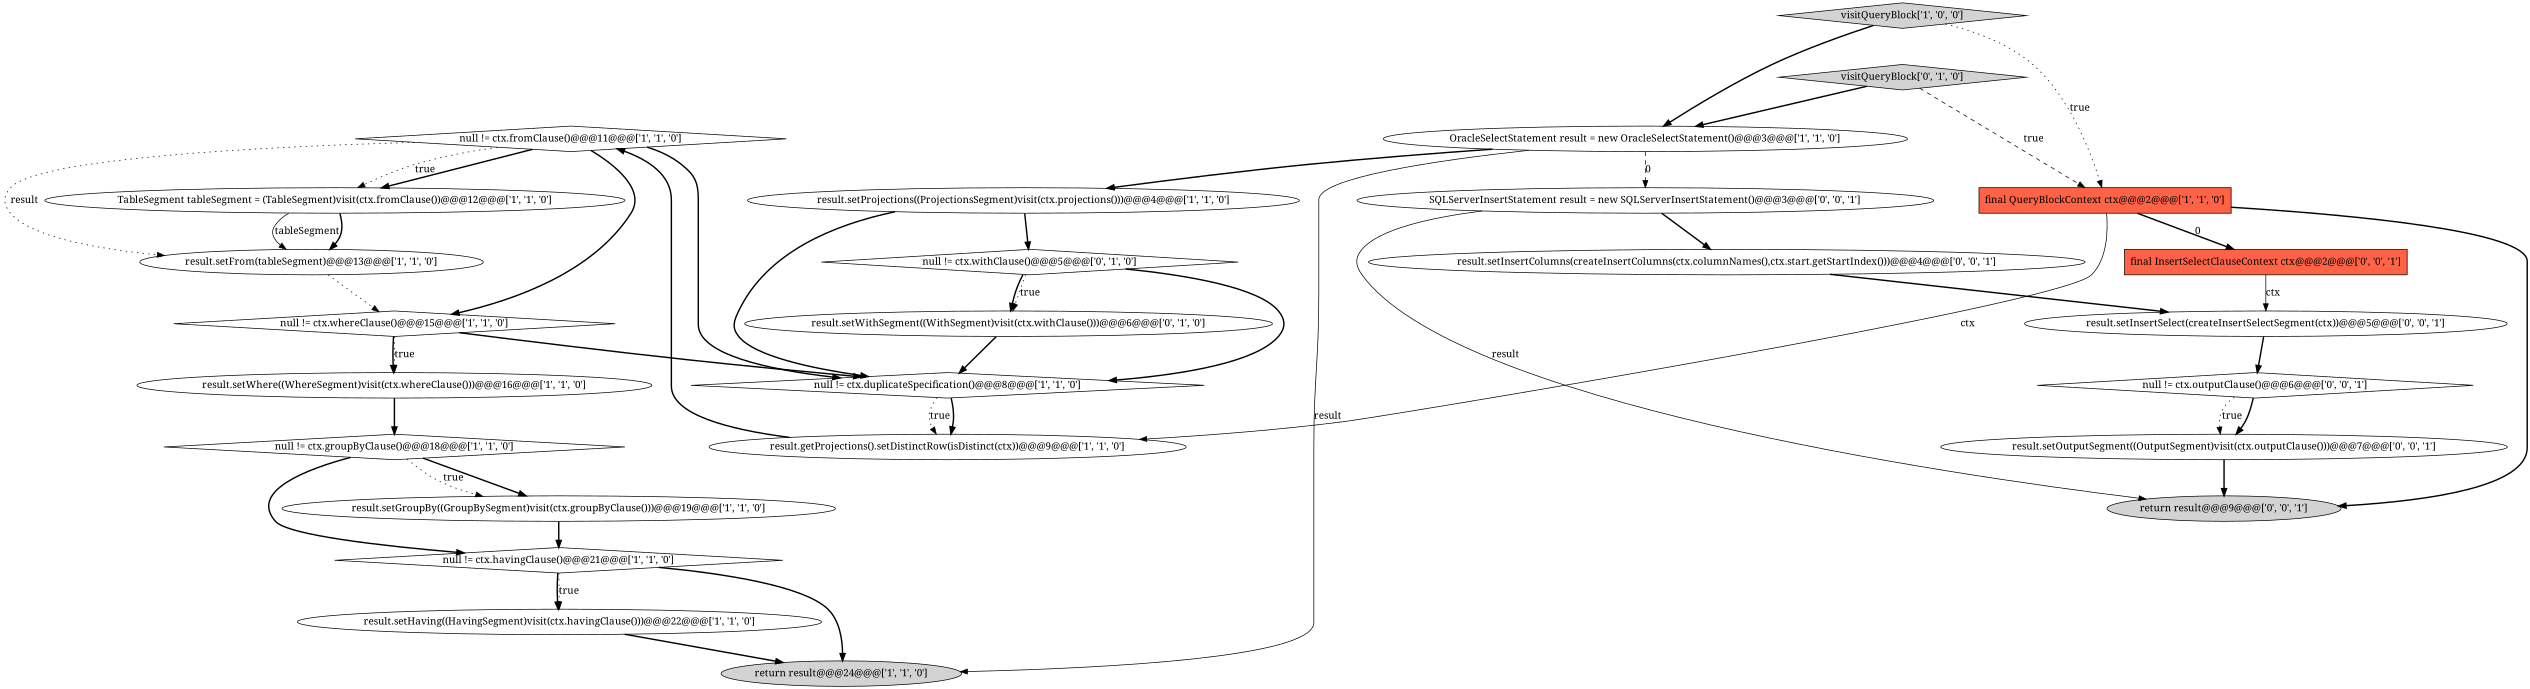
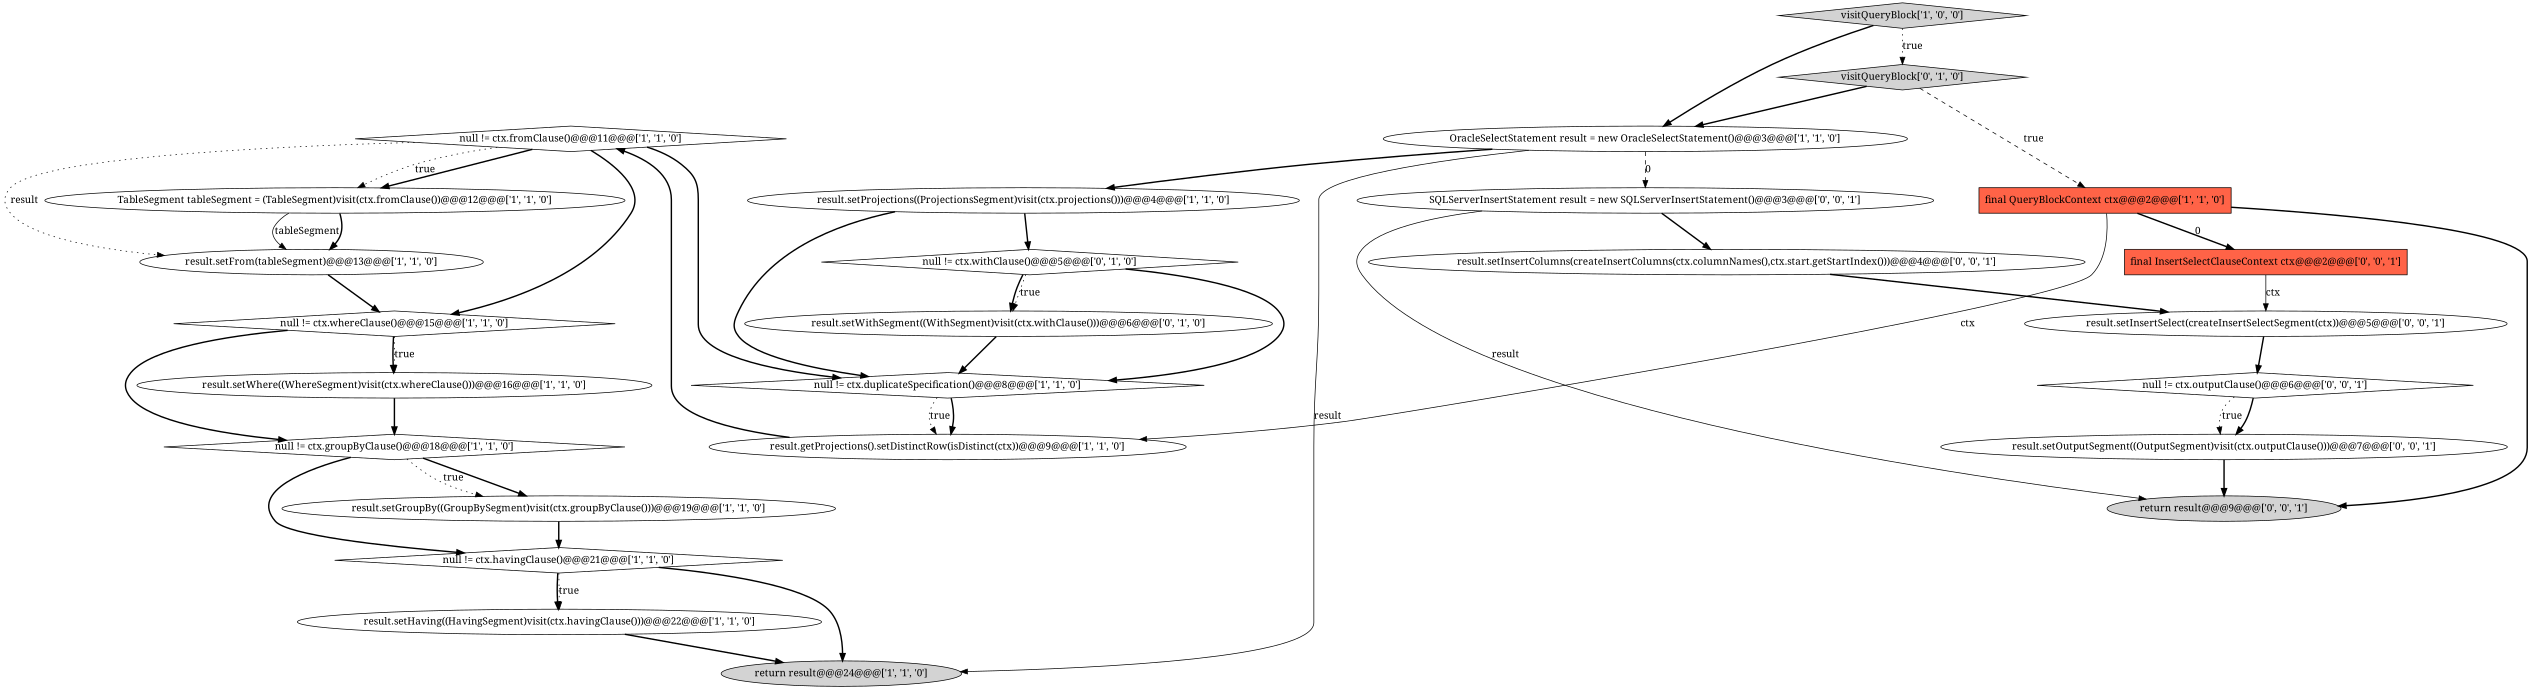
(2046, 78) -> (1902, 43)
(351, 291) -> (351, 291)
(656, 356) -> (126, 381)
